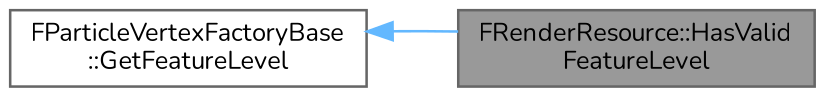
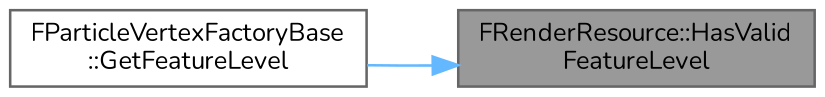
(425, 31) -> (400, 66)
